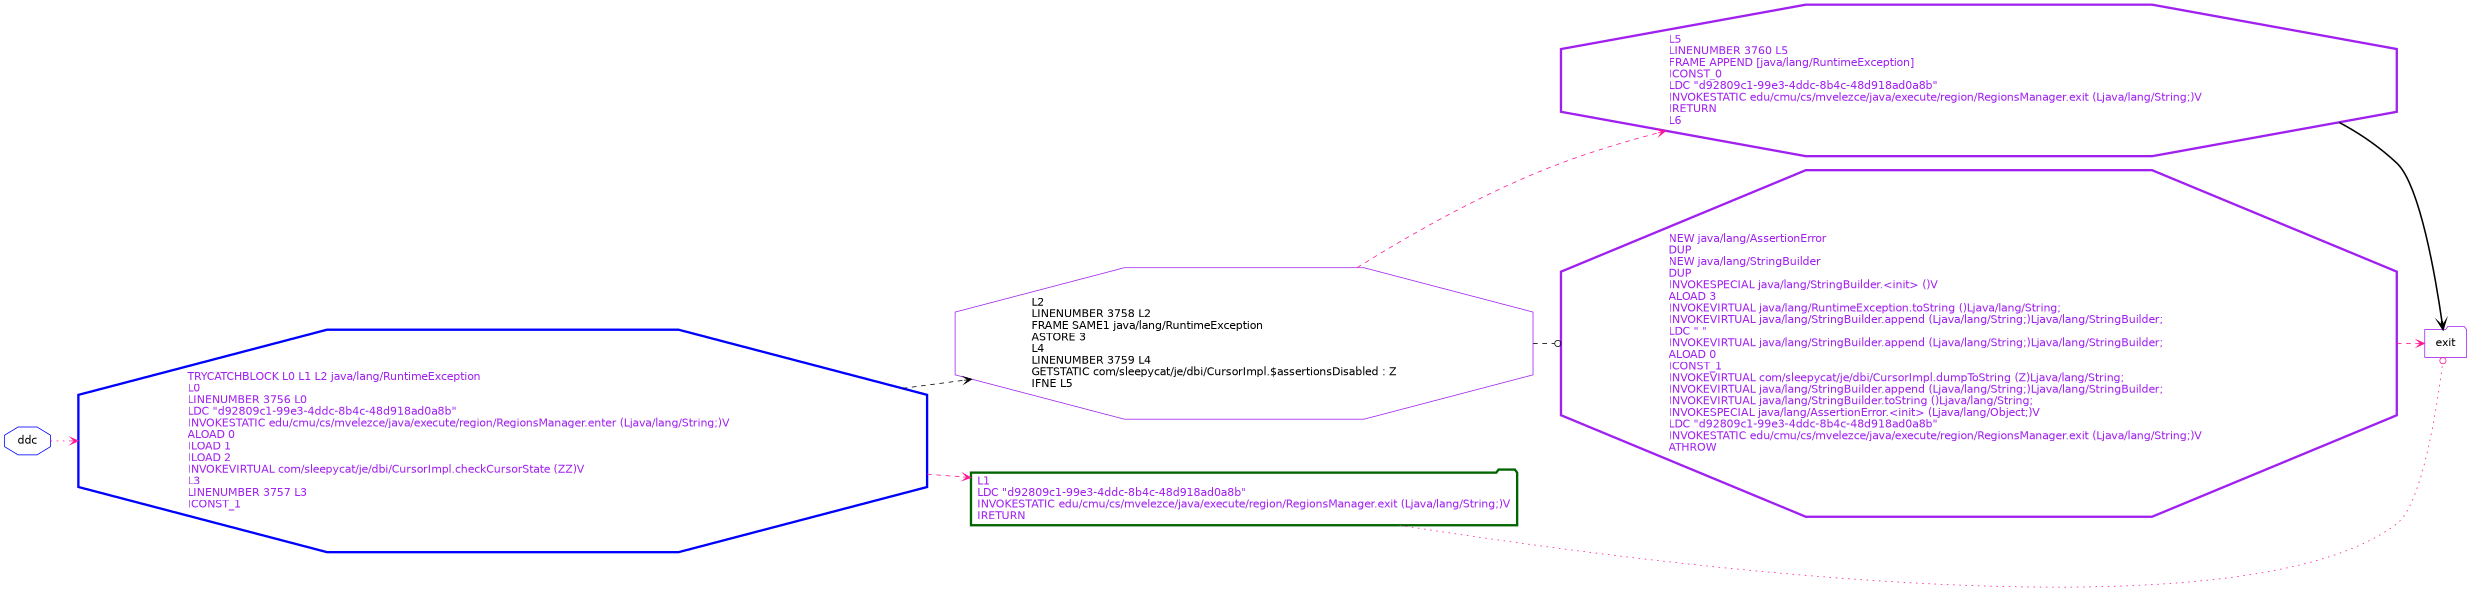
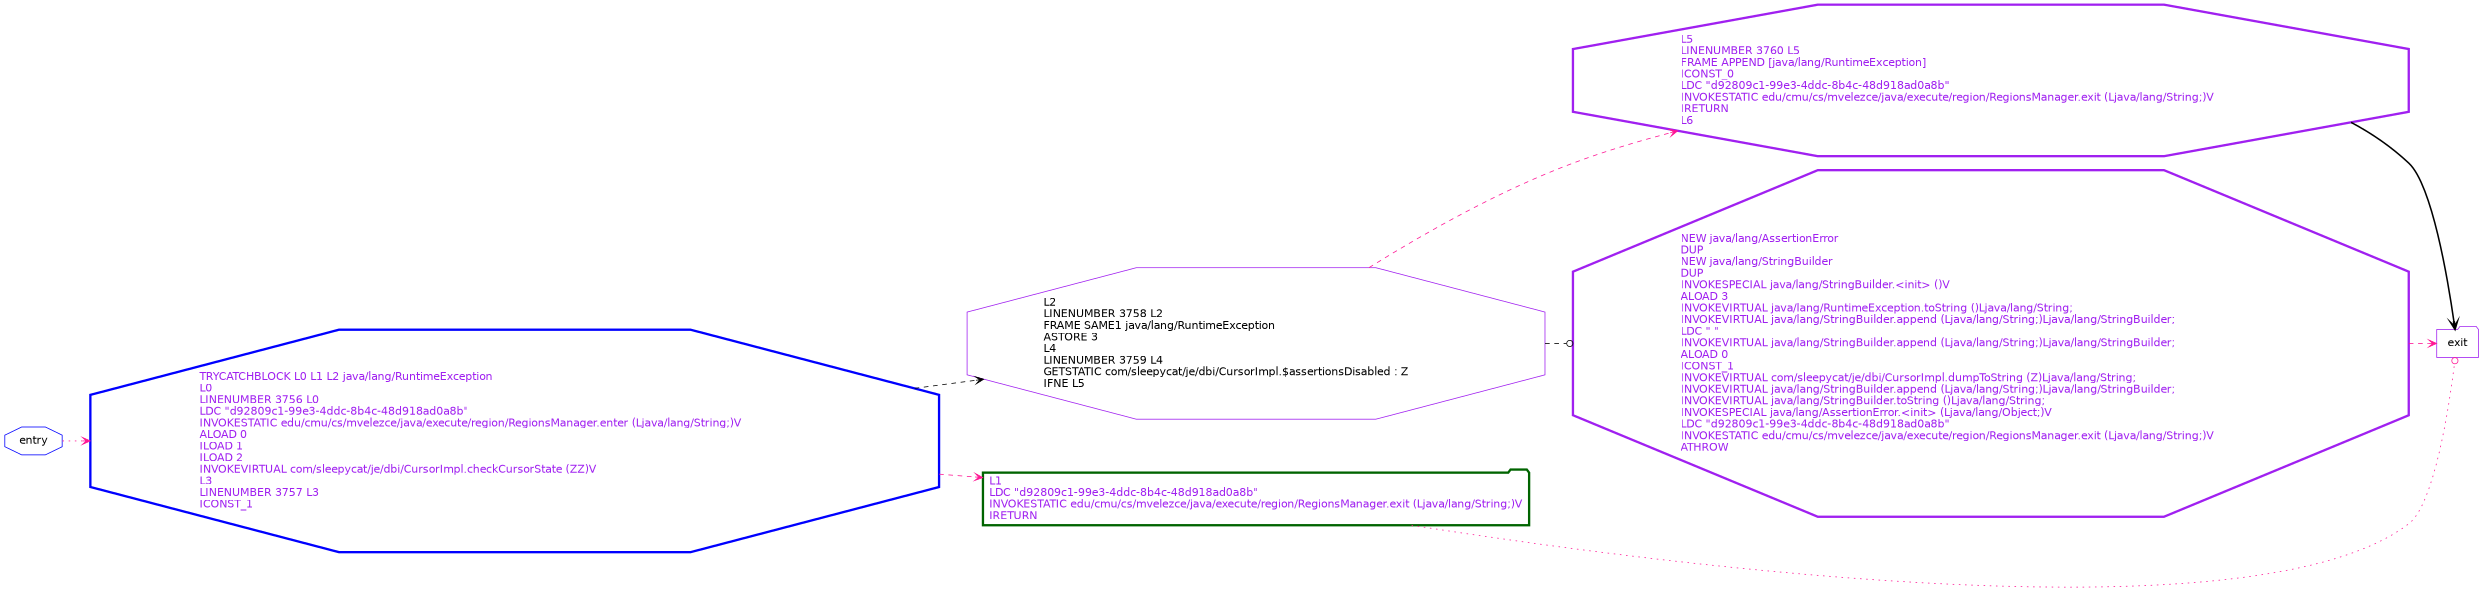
(27, 441) -> (33, 441)
